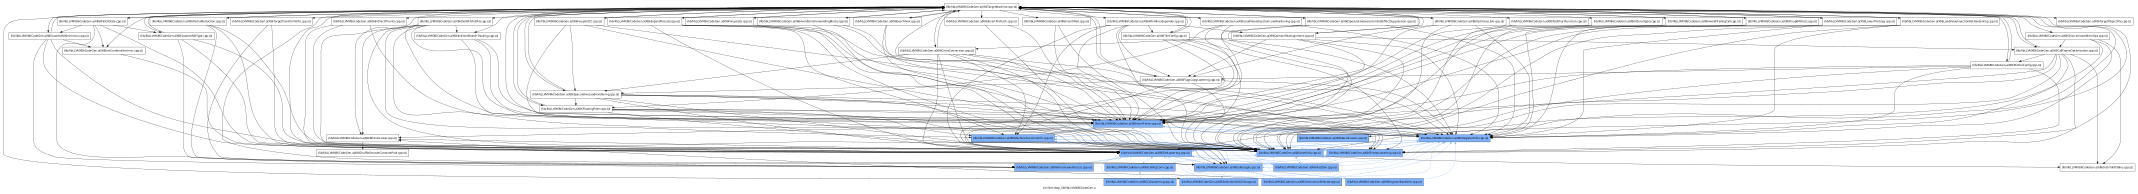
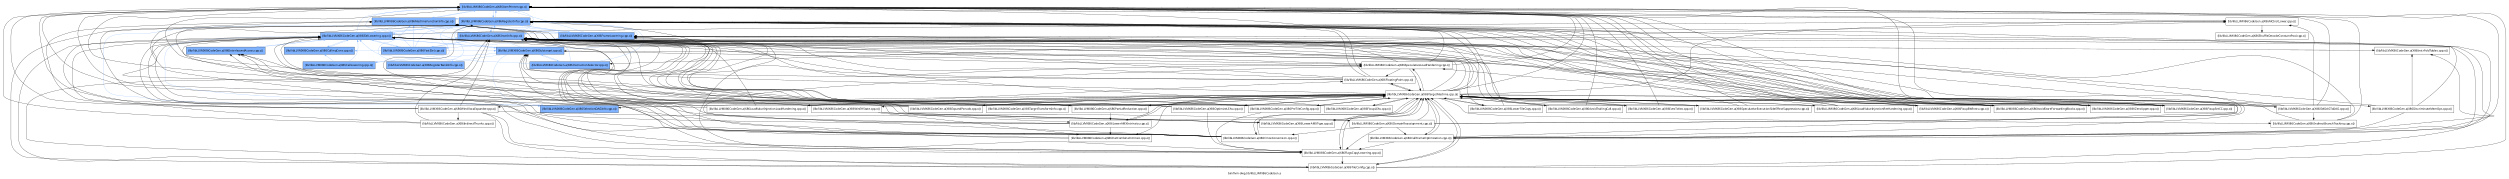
(676, 9) -> (458, 115)
(535, 10) -> none
(1273, 11) -> none
(982, 21) -> none
(1056, 21) -> none
(1549, 21) -> none
(2095, 21) -> none
none -> (1366, 43)
(1473, 50) -> none
(2033, 58) -> (1378, 145)
(929, 73) -> (867, 72)
none -> (1110, 116)
(900, 134) -> (962, 58)
(1333, 138) -> none
(621, 149) -> none
none -> (1342, 159)
(788, 161) -> (1378, 40)
(541, 164) -> (647, 112)
(1360, 176) -> (119, 95)
